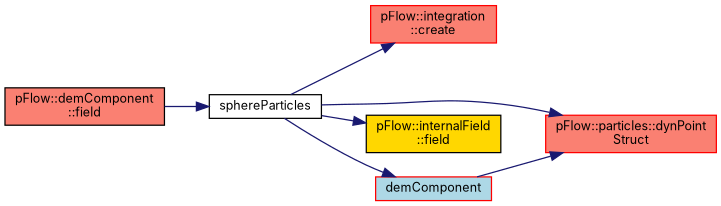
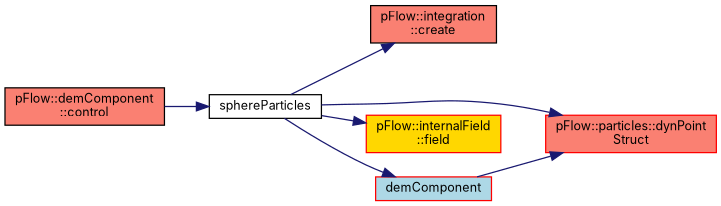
(434, 24) -> (434, 24)
(85, 107) -> (85, 107)
(434, 134) -> (434, 134)
